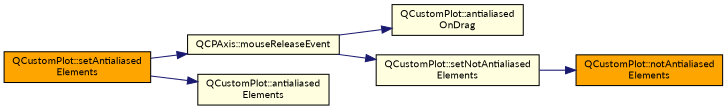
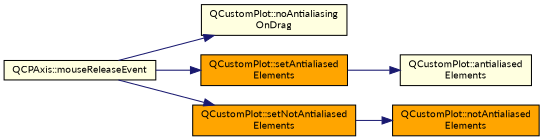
(458, 20) -> (274, 20)
(164, 57) -> (173, 70)
(458, 70) -> (274, 120)
